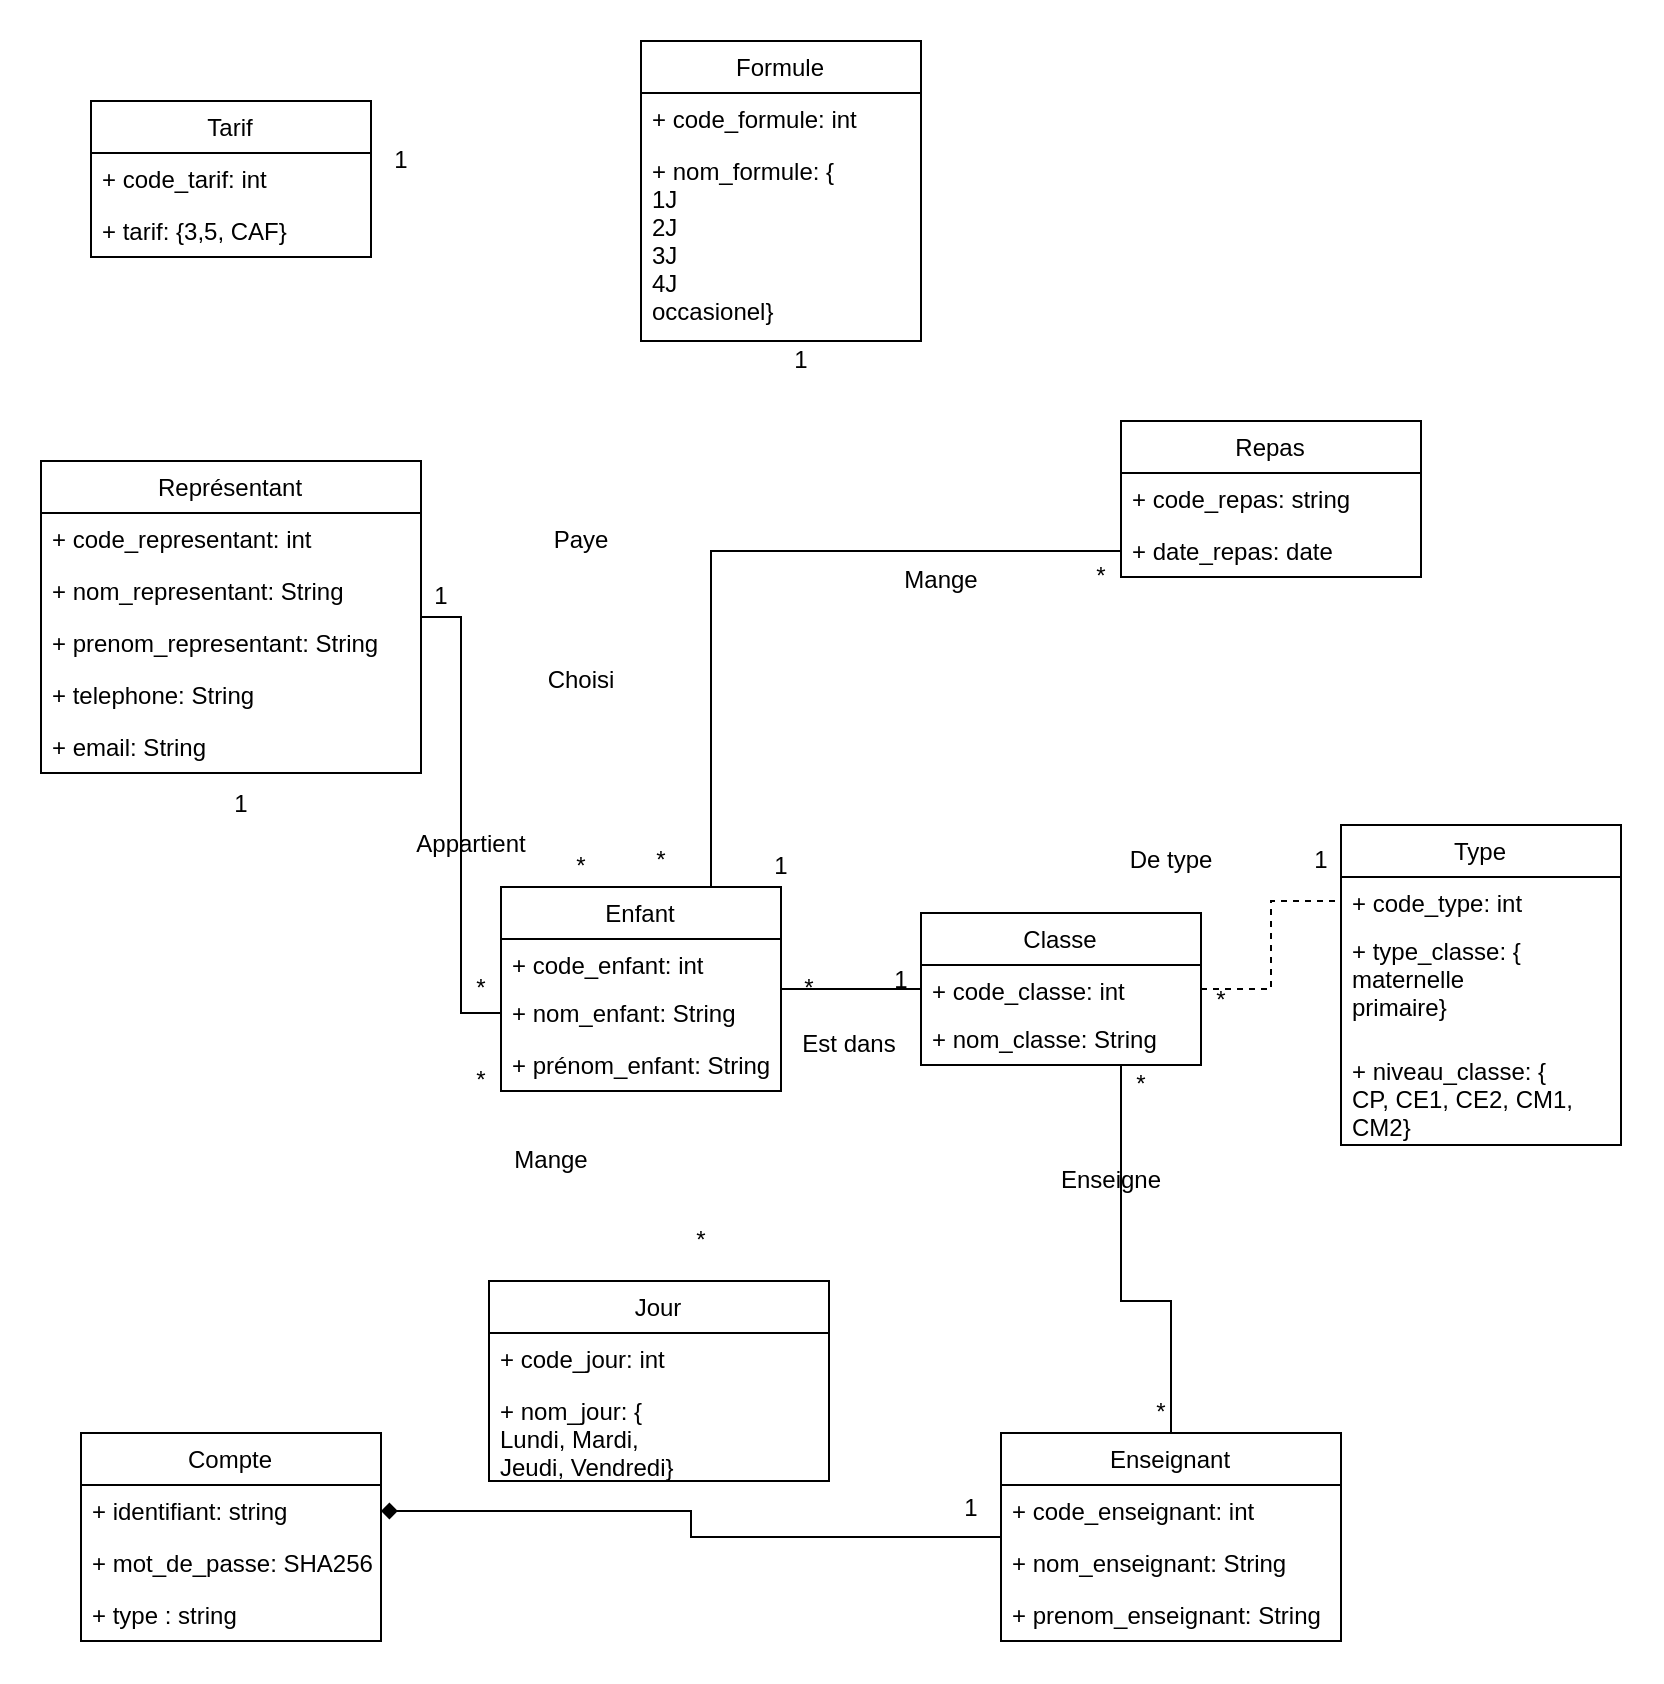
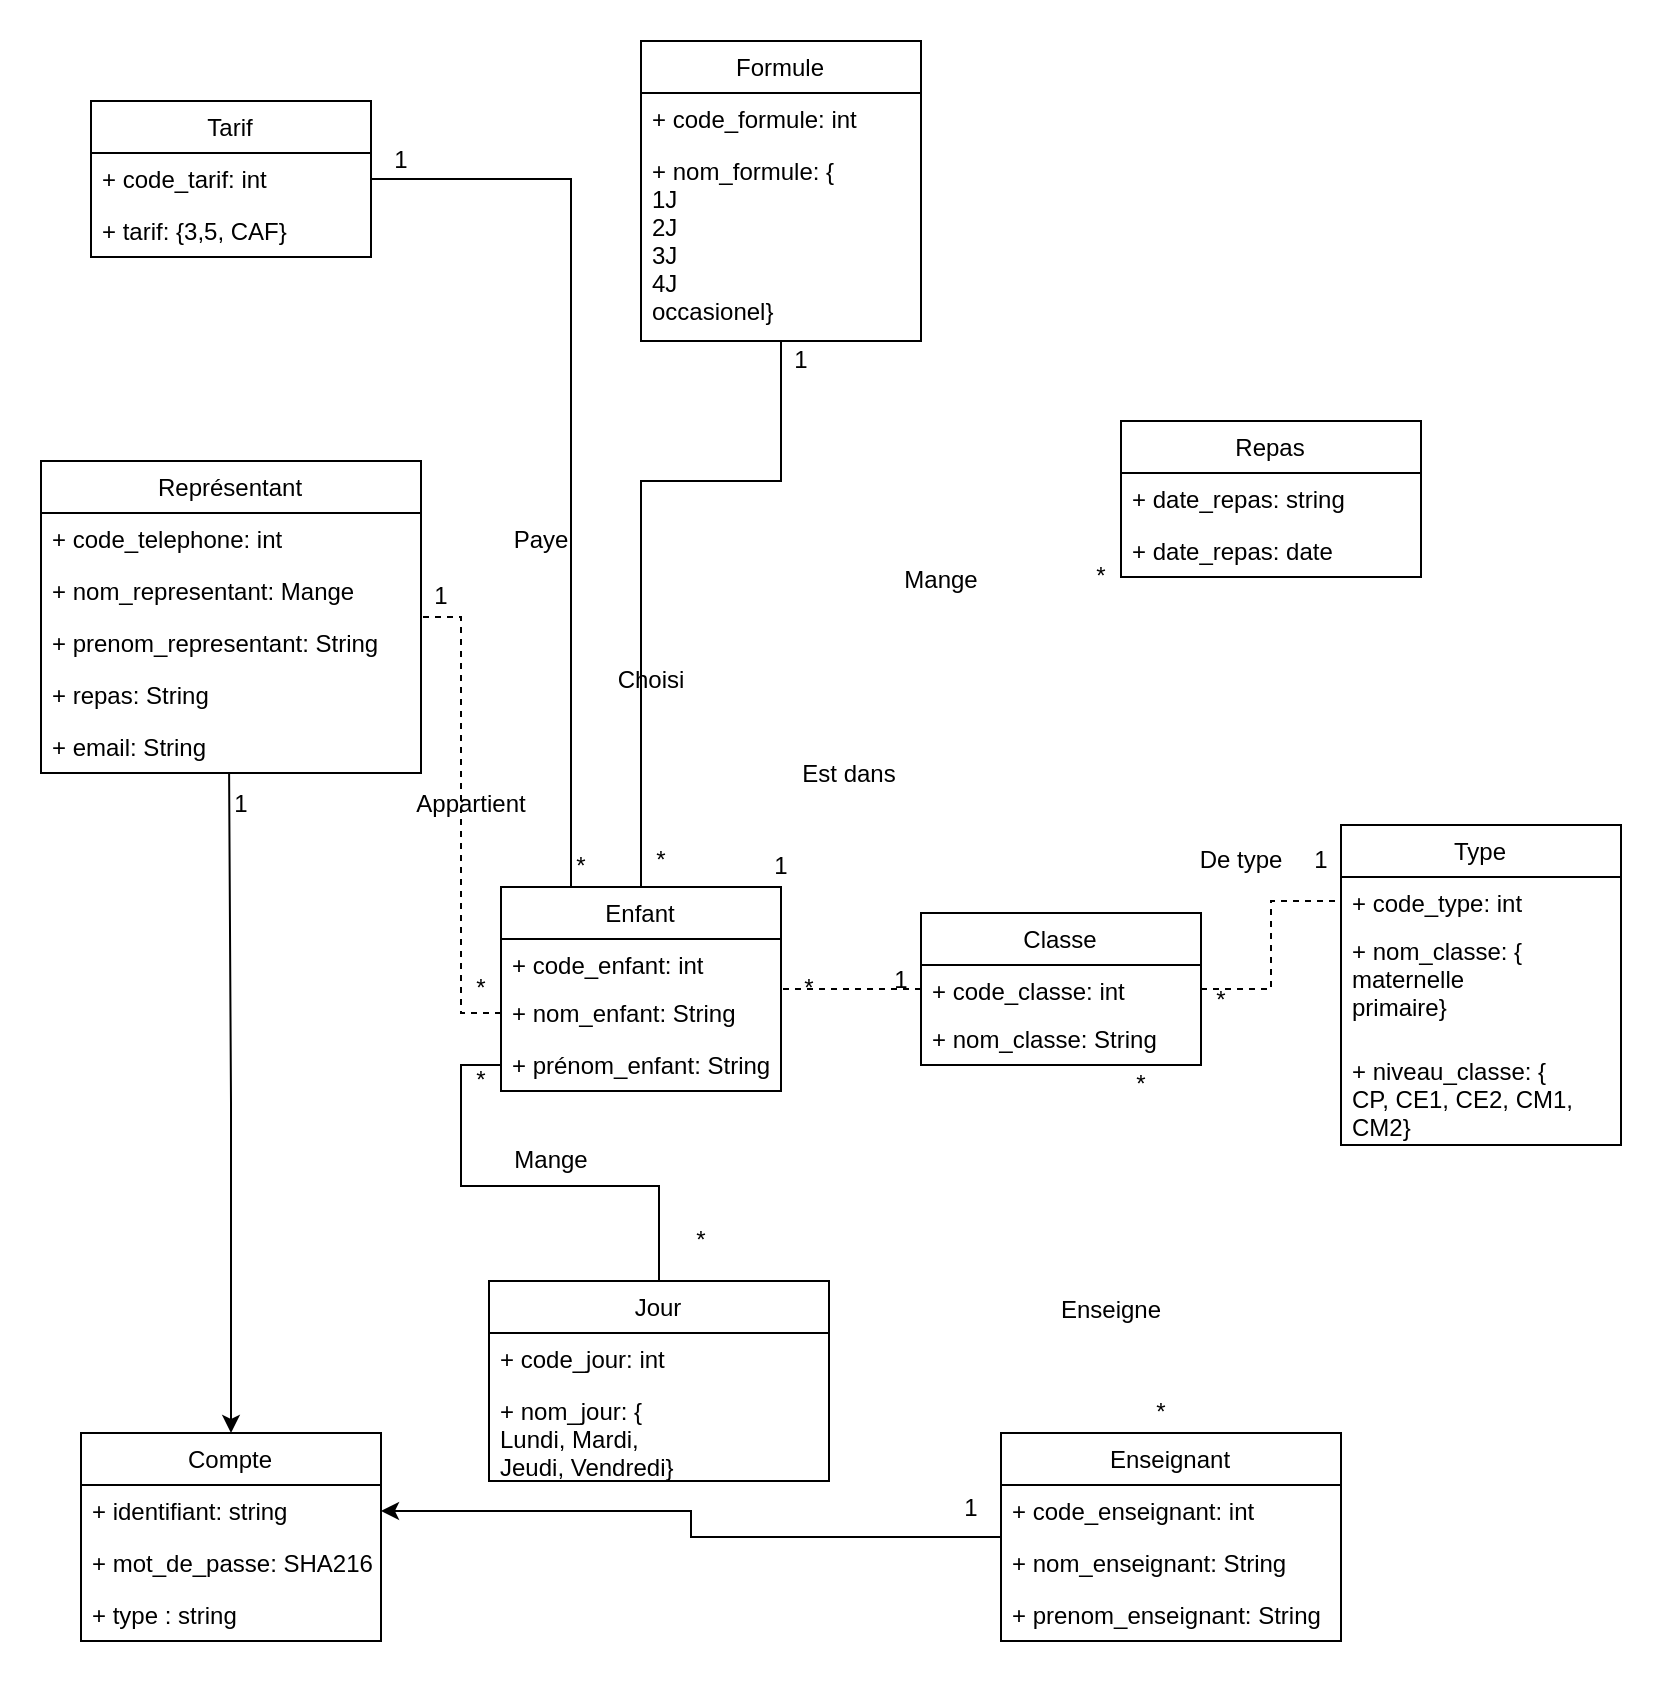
none -> (571, 431)
(1254, 500) -> (1254, 500)
(201, 540) -> (178, 540)
(581, 541) -> (541, 541)
none -> (641, 544)
(750, 551) -> none
(214, 592) -> (211, 592)
(581, 681) -> (651, 681)
(164, 696) -> (140, 696)
(461, 813) -> (461, 813)
(471, 845) -> (471, 805)
(1171, 861) -> (1241, 861)
(1447, 952) -> (1440, 952)
(849, 989) -> (849, 989)
(849, 1045) -> (849, 775)
none -> (231, 1097)
(1111, 1181) -> (1111, 1311)
none -> (525, 1186)
(1121, 1271) -> none
(397, 1511) -> (396, 1511)
(230, 1564) -> (230, 1564)
